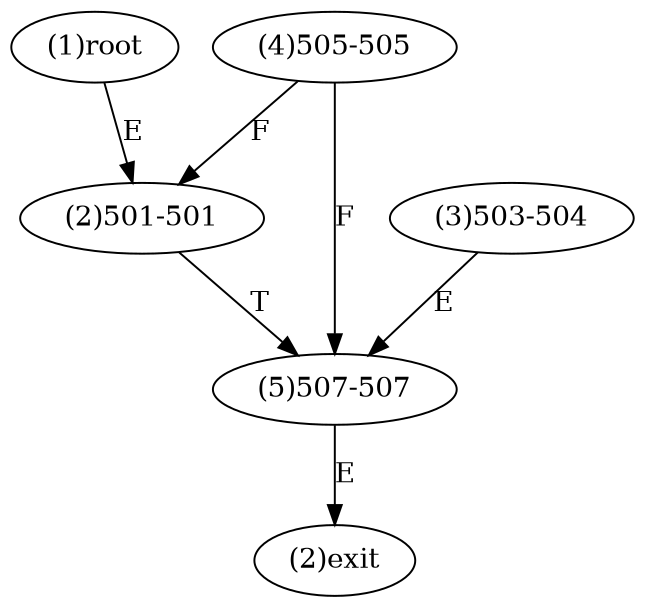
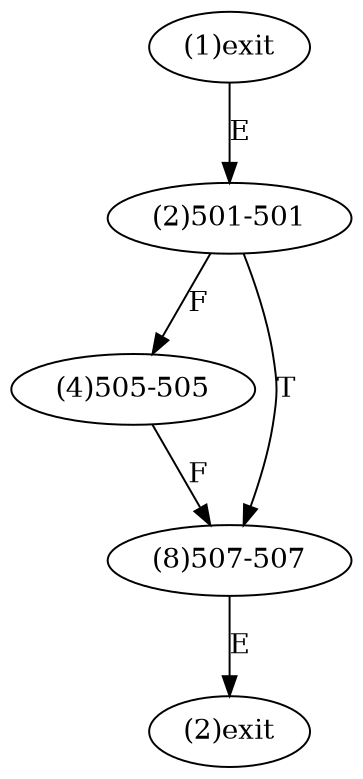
(95, 47) -> (230, 47)
(246, 126) -> (187, 295)
(512, 218) -> none
(335, 389) -> (230, 560)
